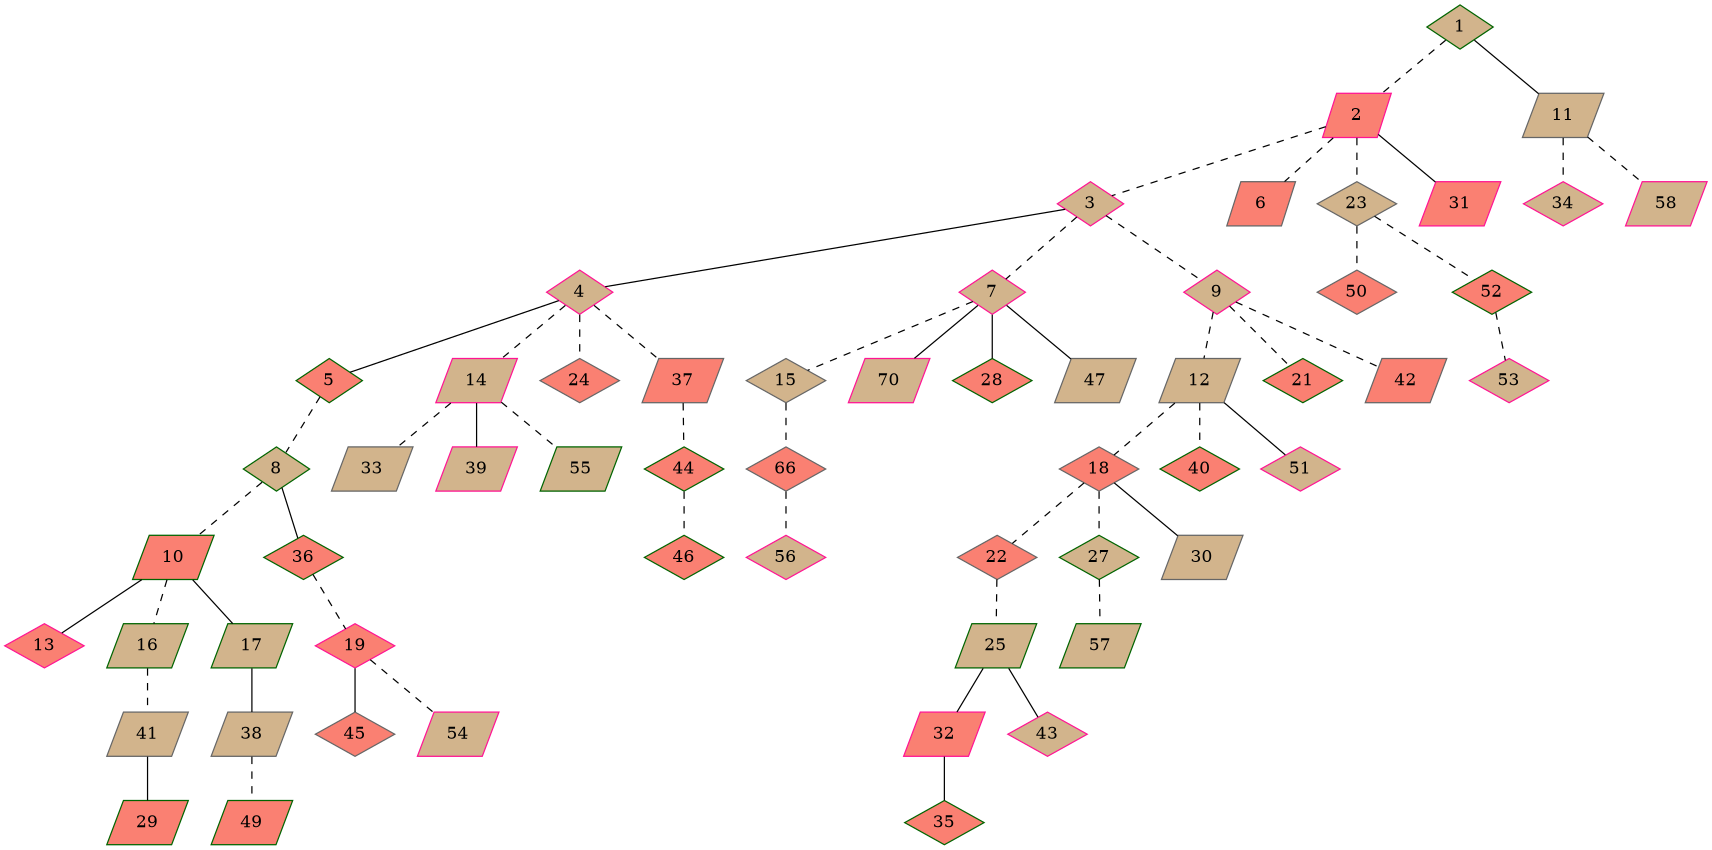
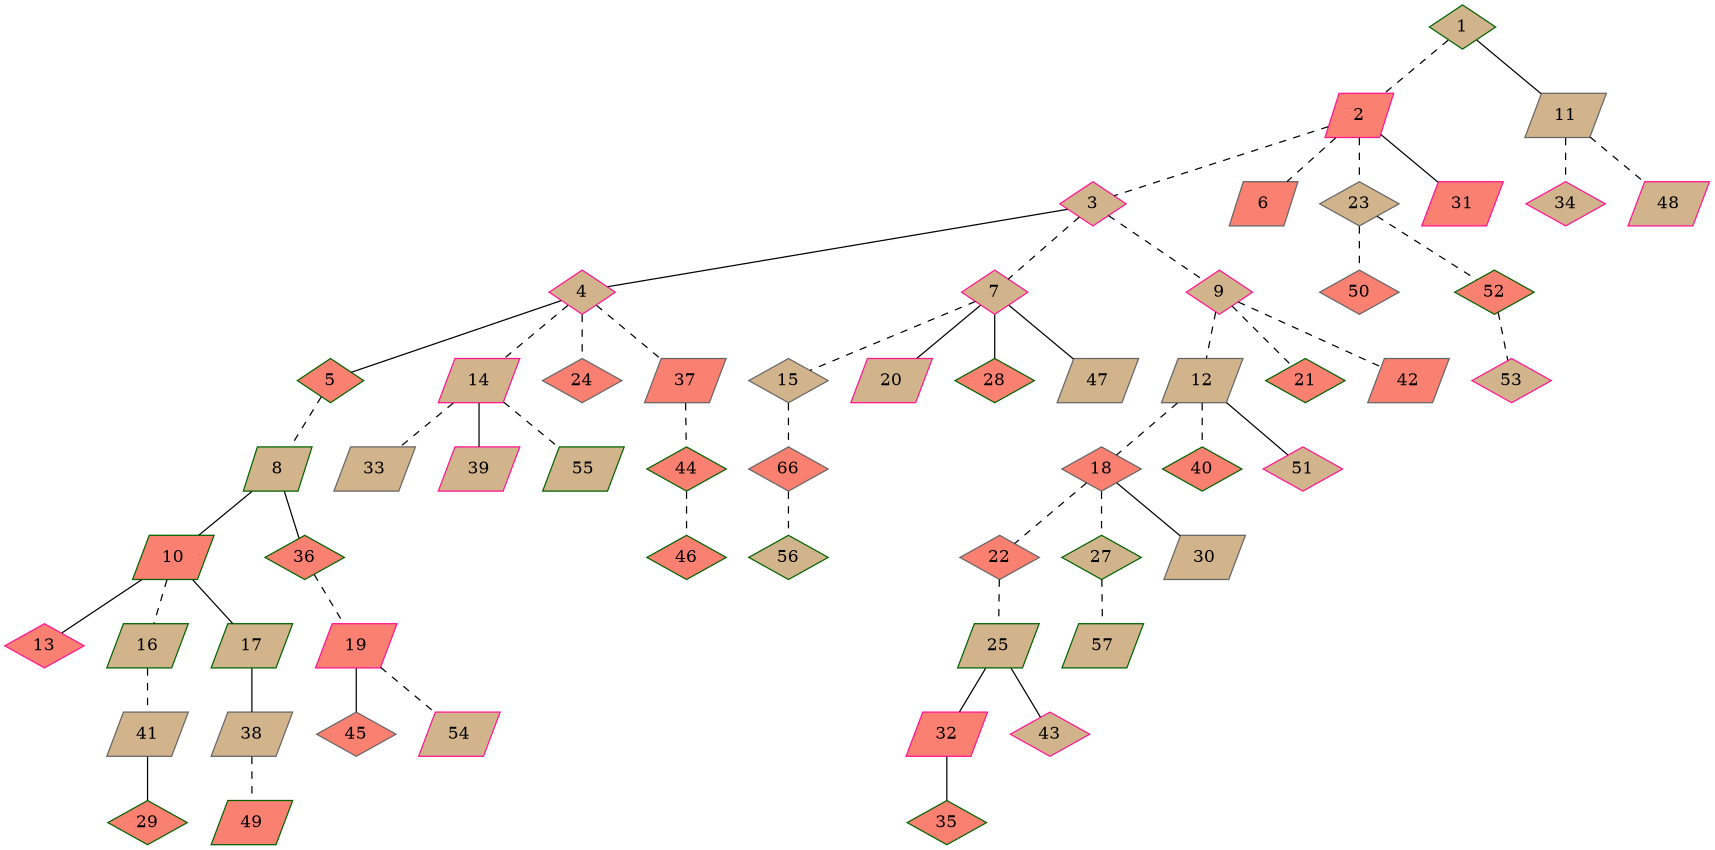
(1666, 204) -> (1669, 204)
(889, 381) -> (892, 381)
(276, 469) -> (278, 469)
(230, 509) -> (225, 513)
(786, 557) -> (788, 557)
(355, 646) -> (356, 646)
(148, 823) -> (148, 823)
